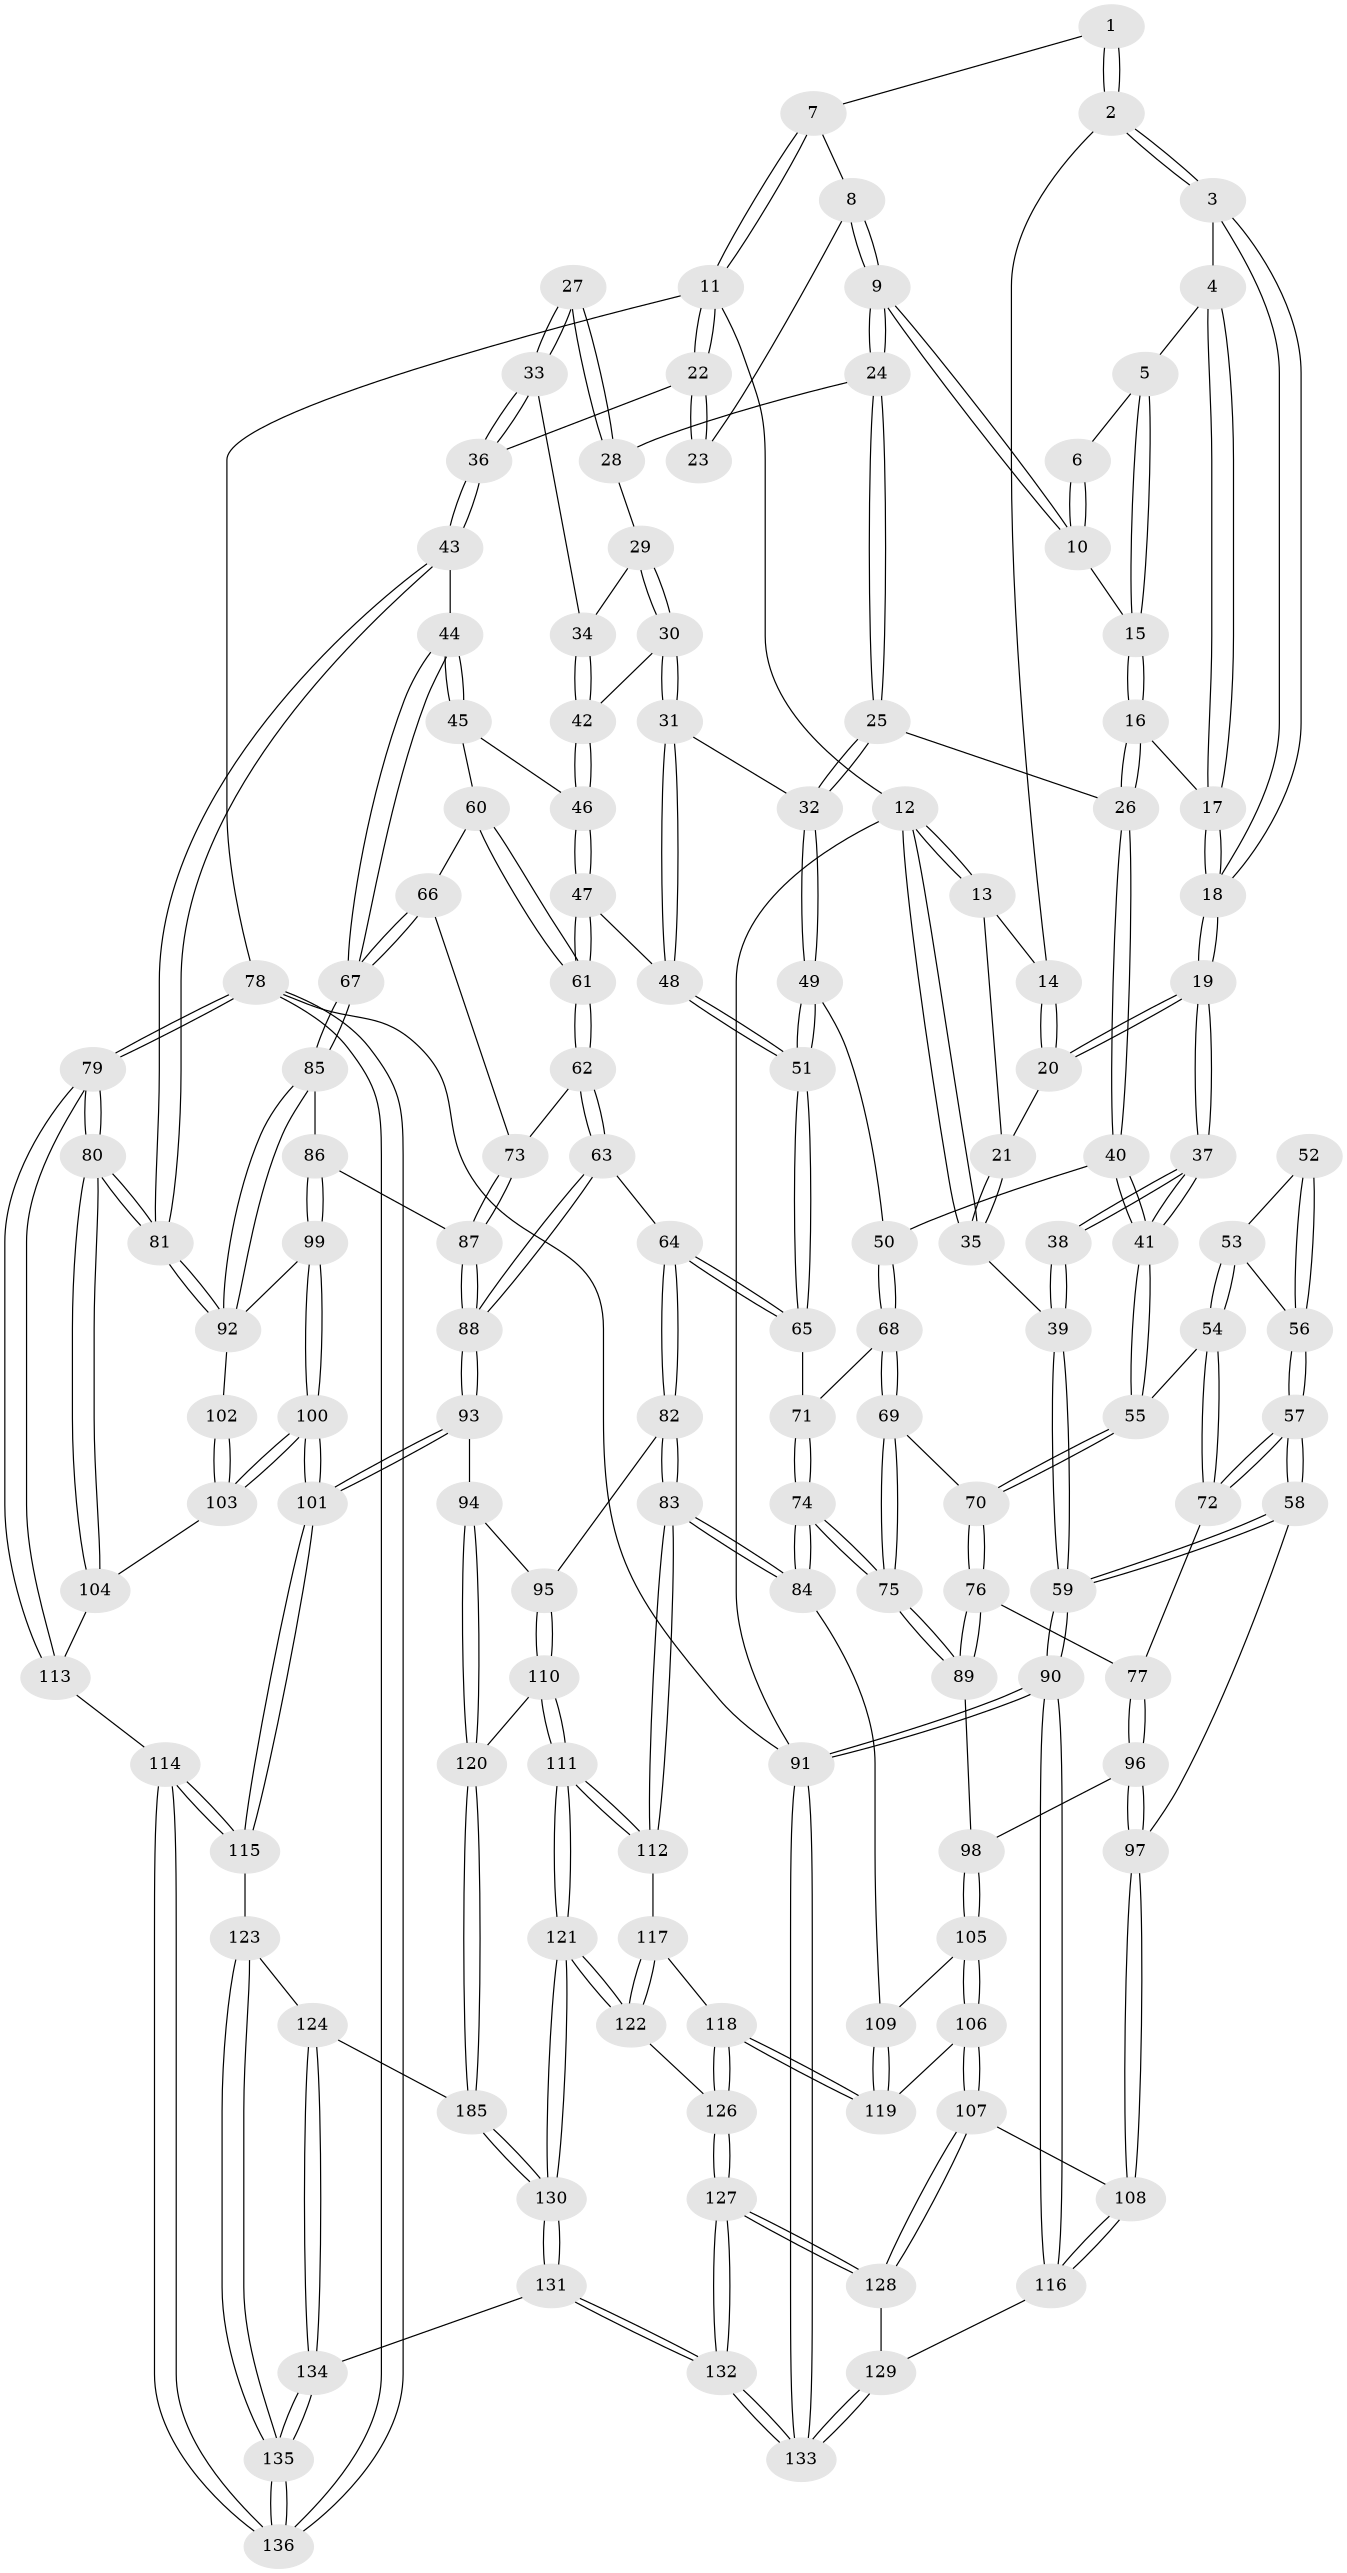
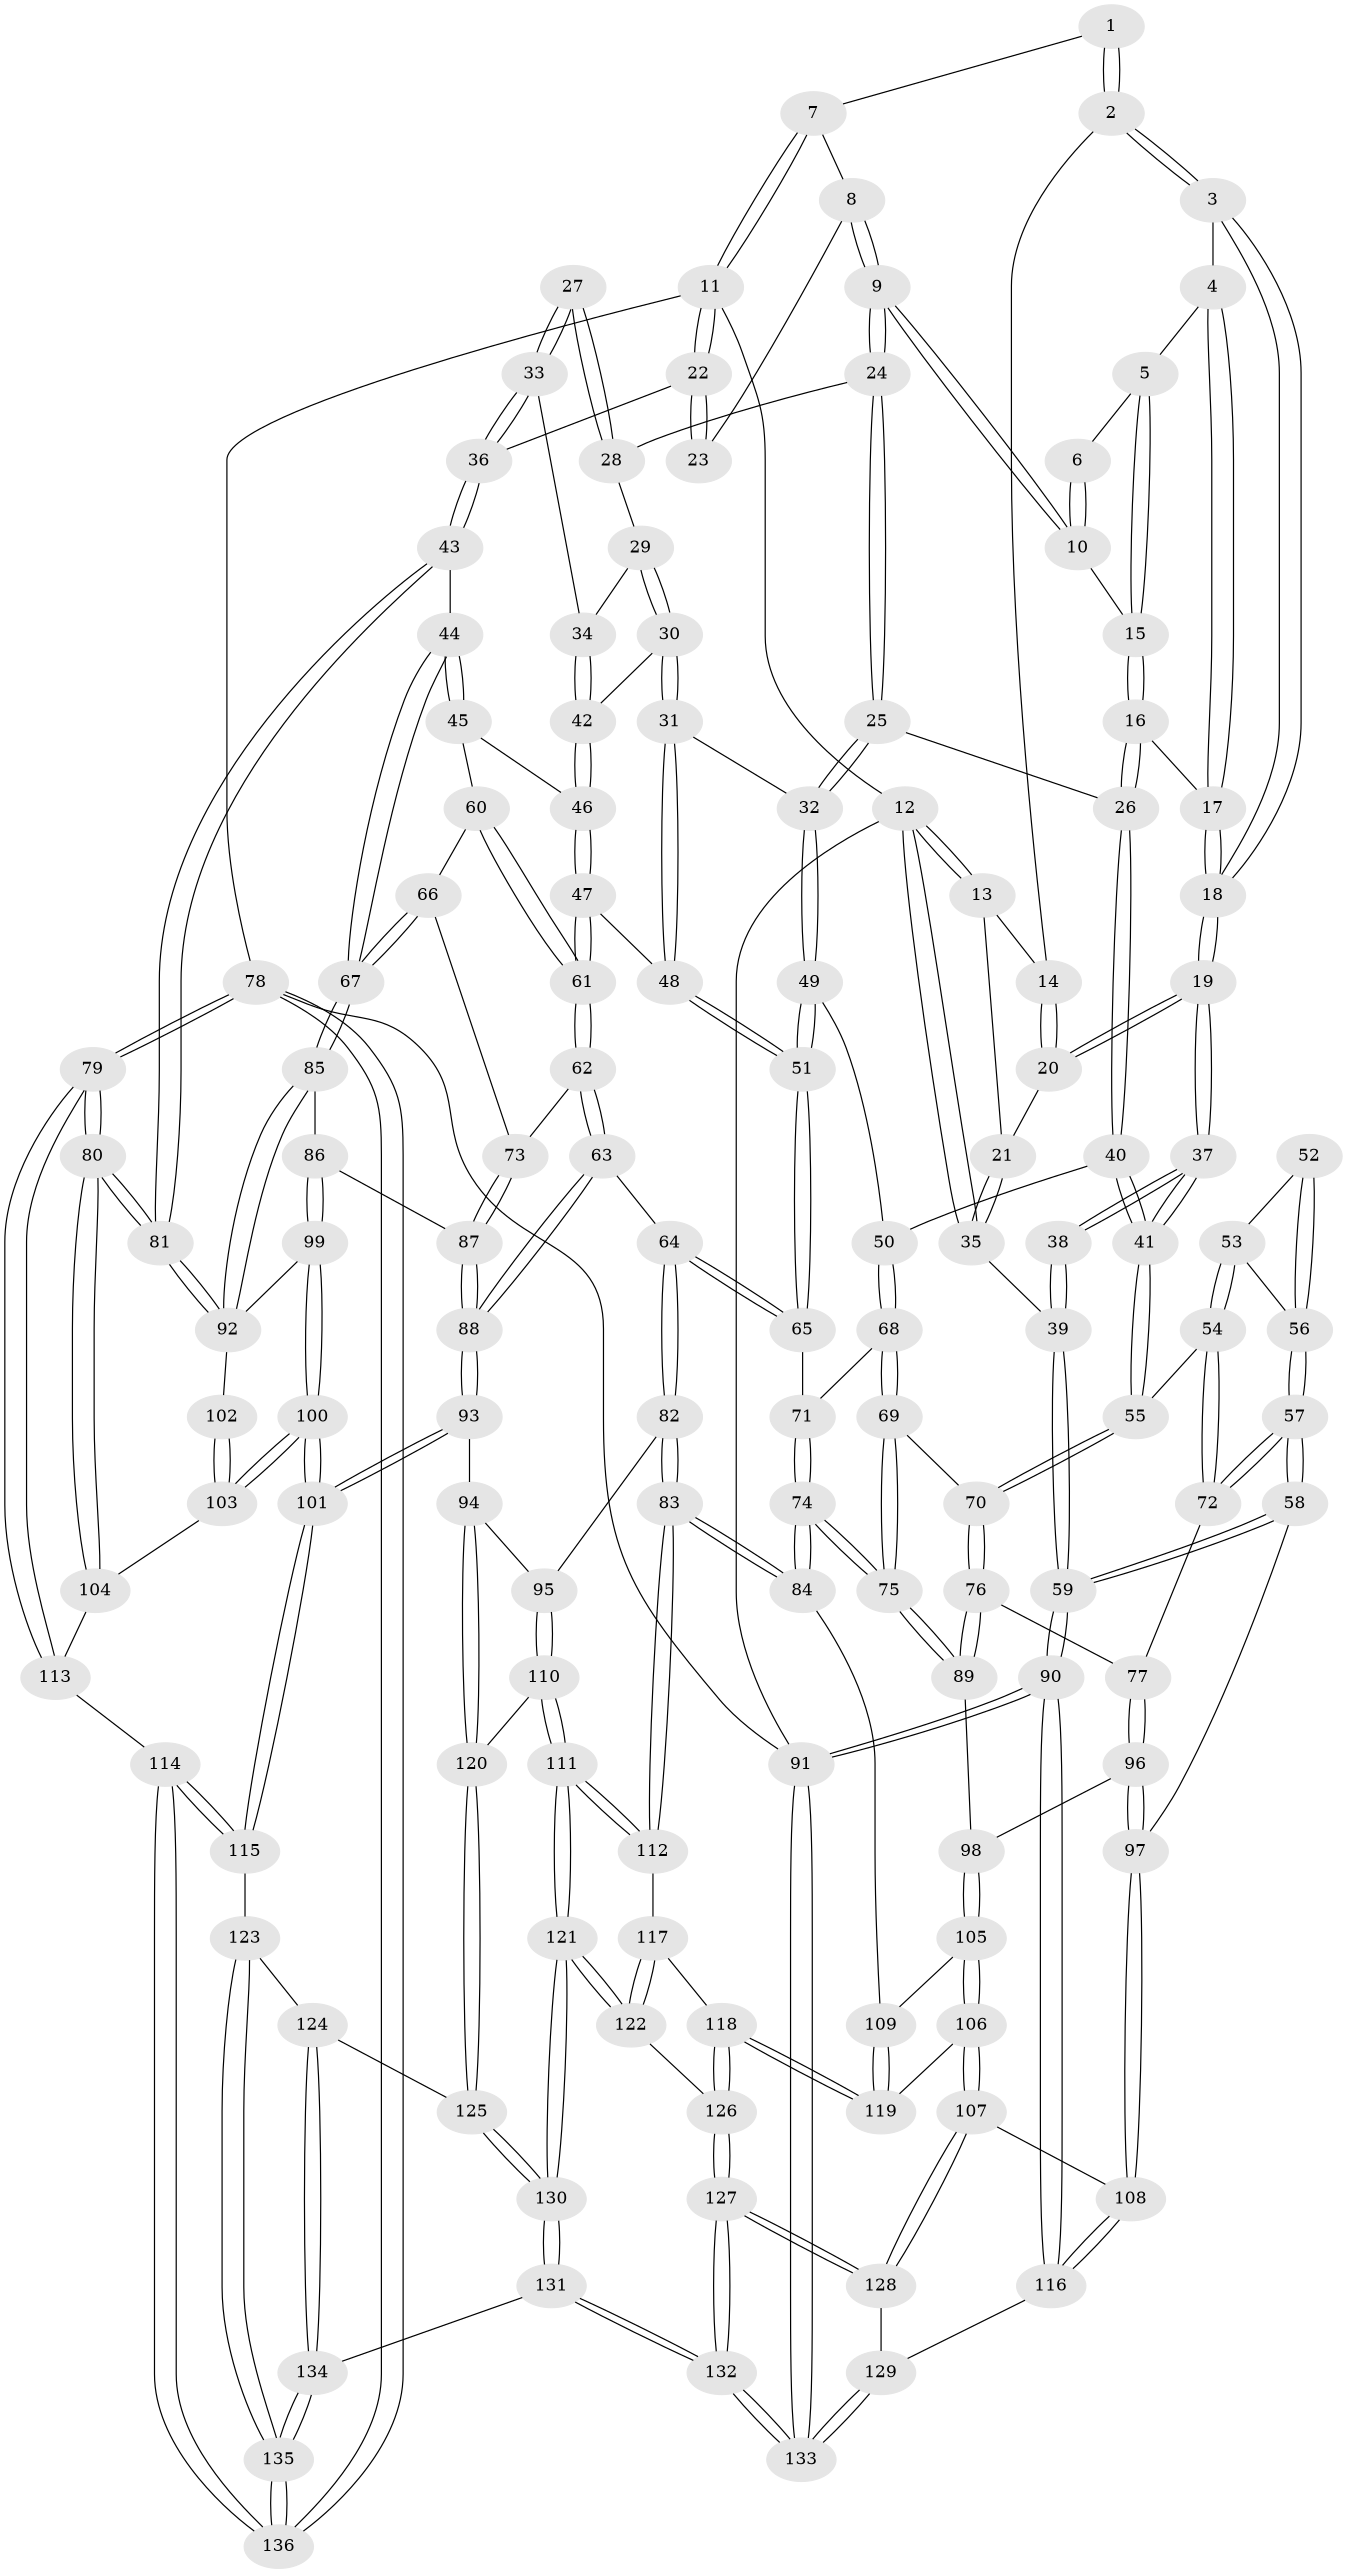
(472, 2112) -> (472, 2112)
